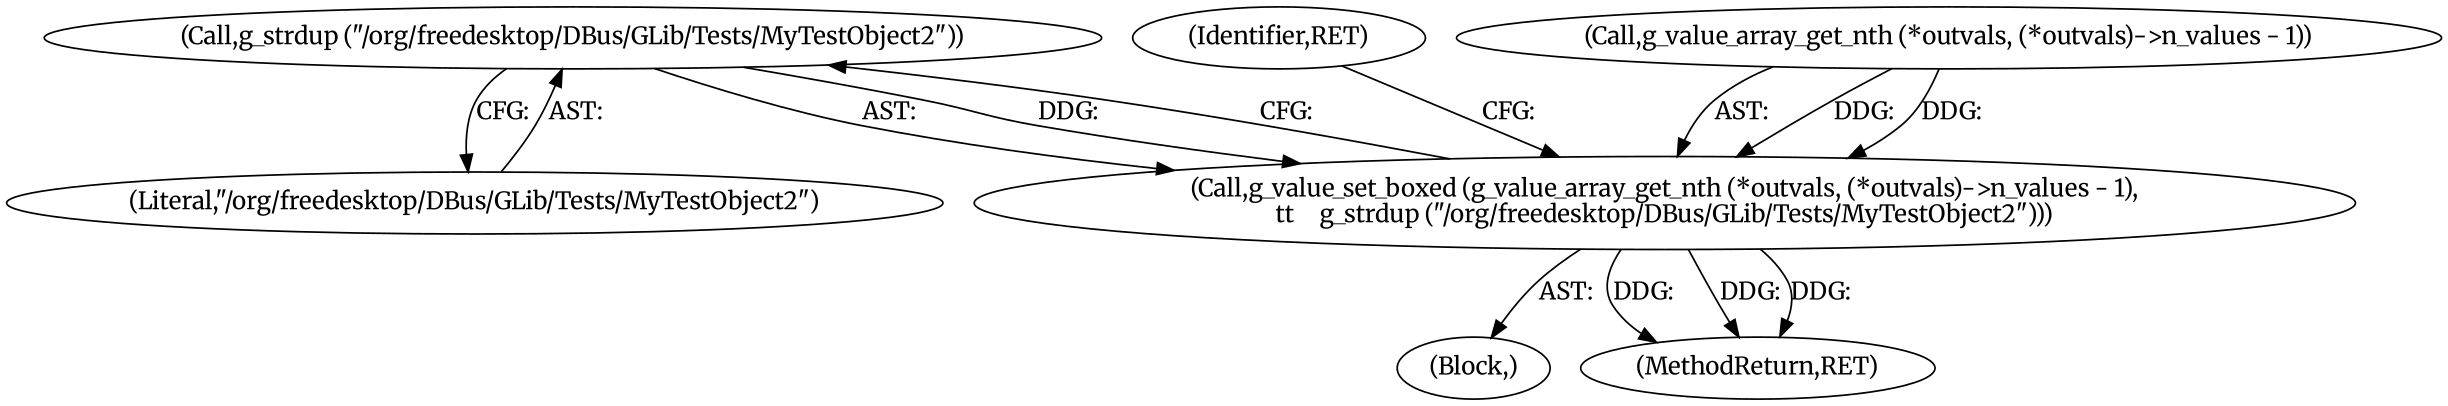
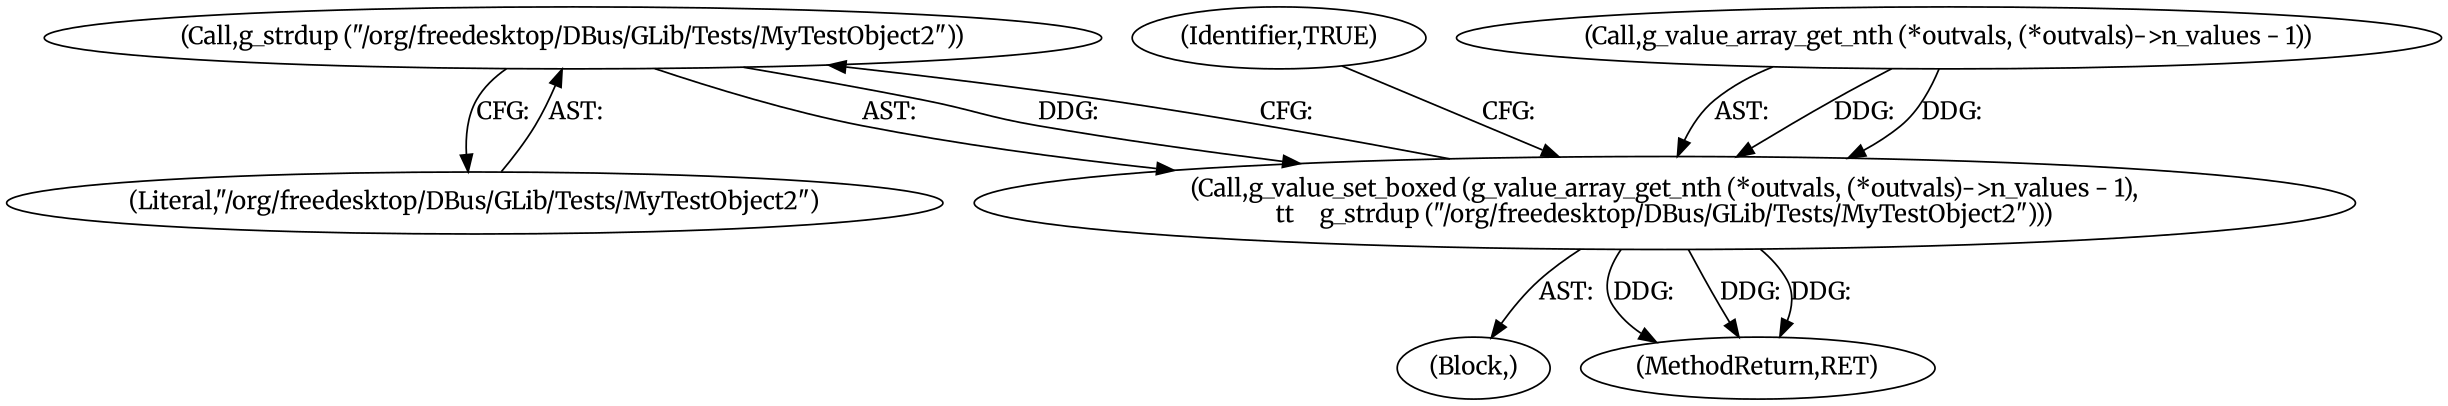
(1279, 38) -> (1279, 38)
